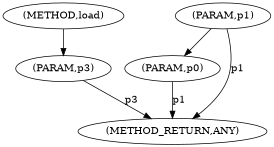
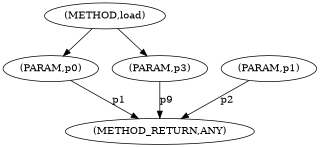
(201, 39) -> (80, 40)
(238, 69) -> (227, 100)
(132, 100) -> (167, 100)
